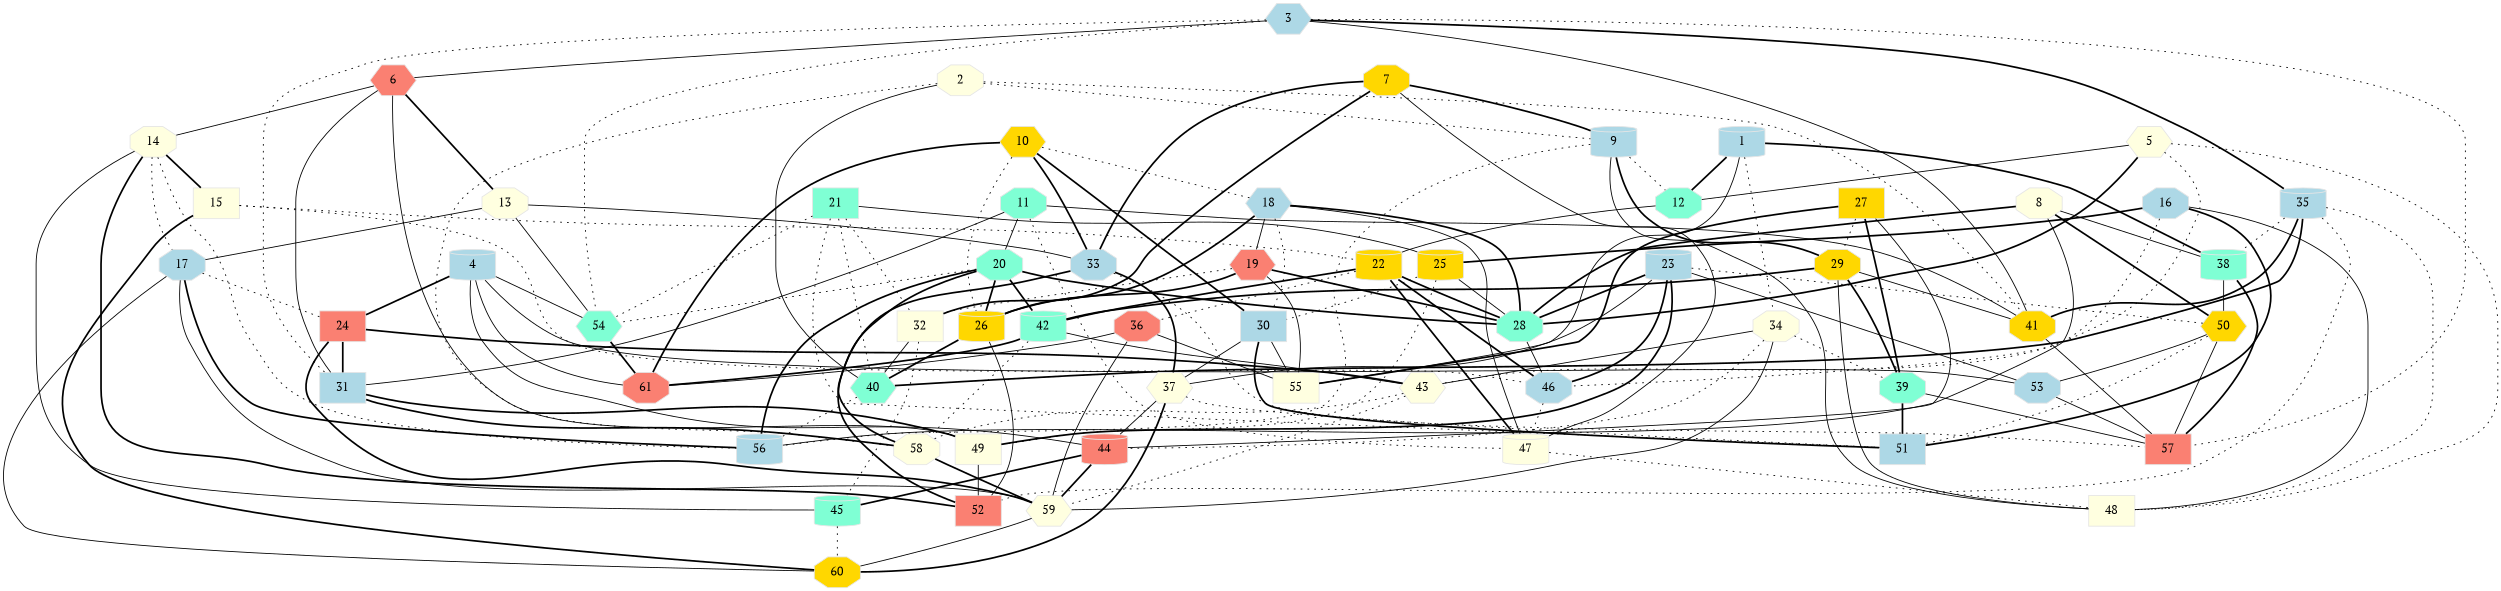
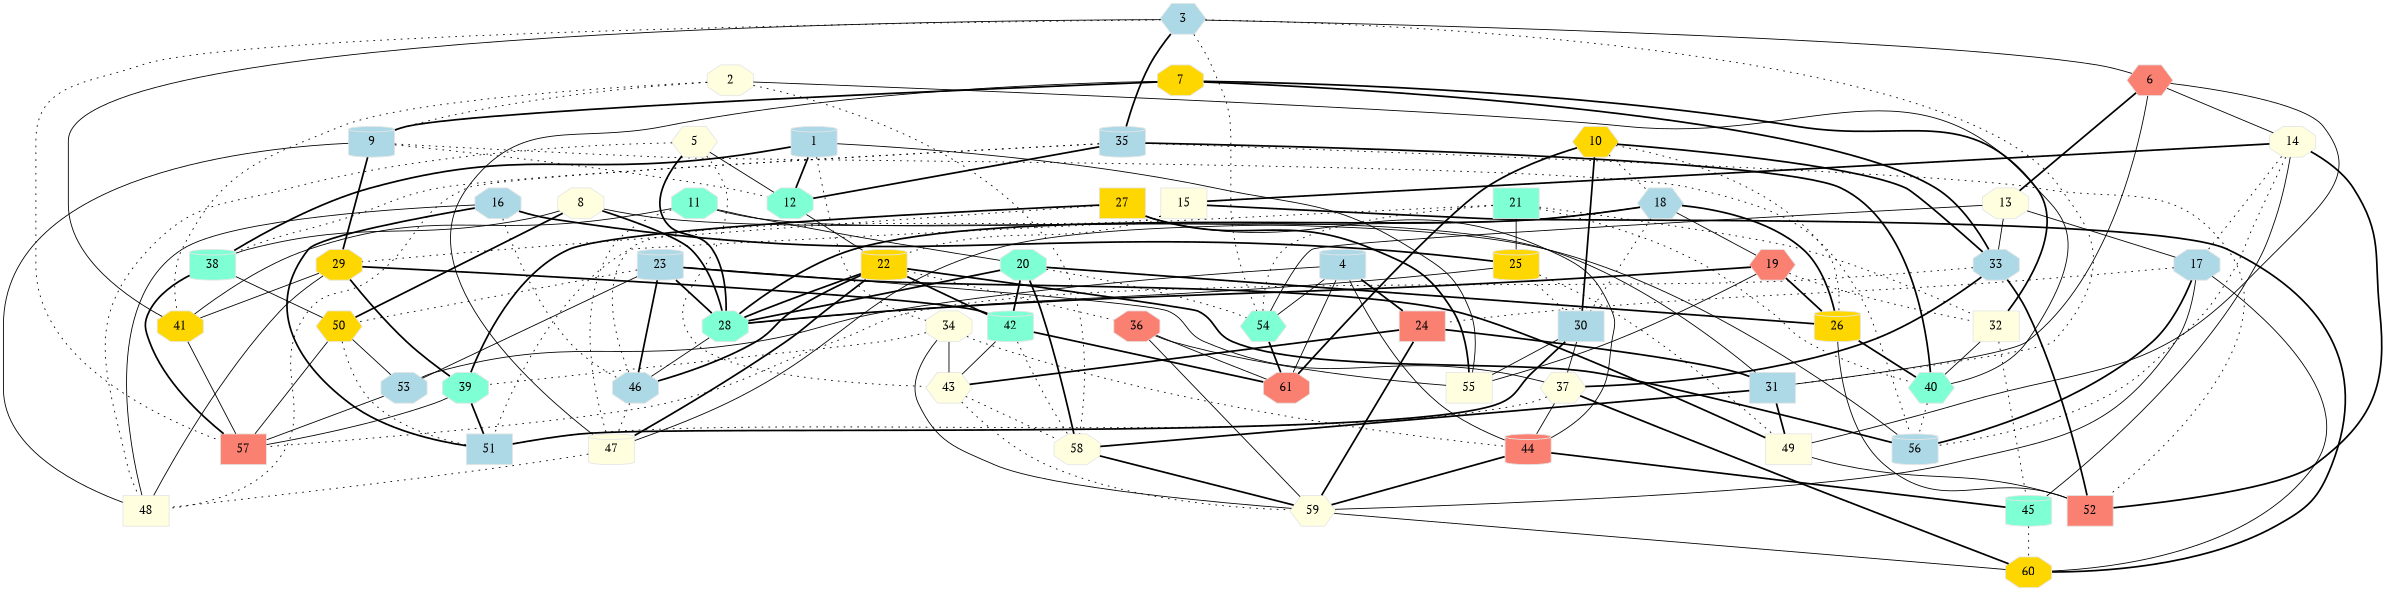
(2178, 304) -> (956, 173)
(840, 318) -> (1345, 361)
